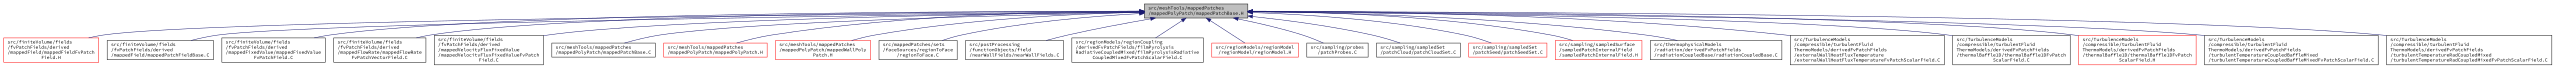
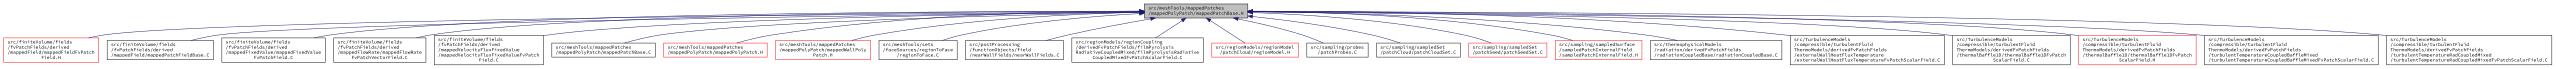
(918, 50) -> (918, 50)
(1255, 50) -> (1255, 50)
